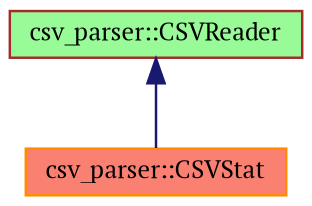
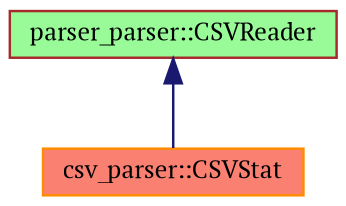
(156, 34) -> (173, 34)
